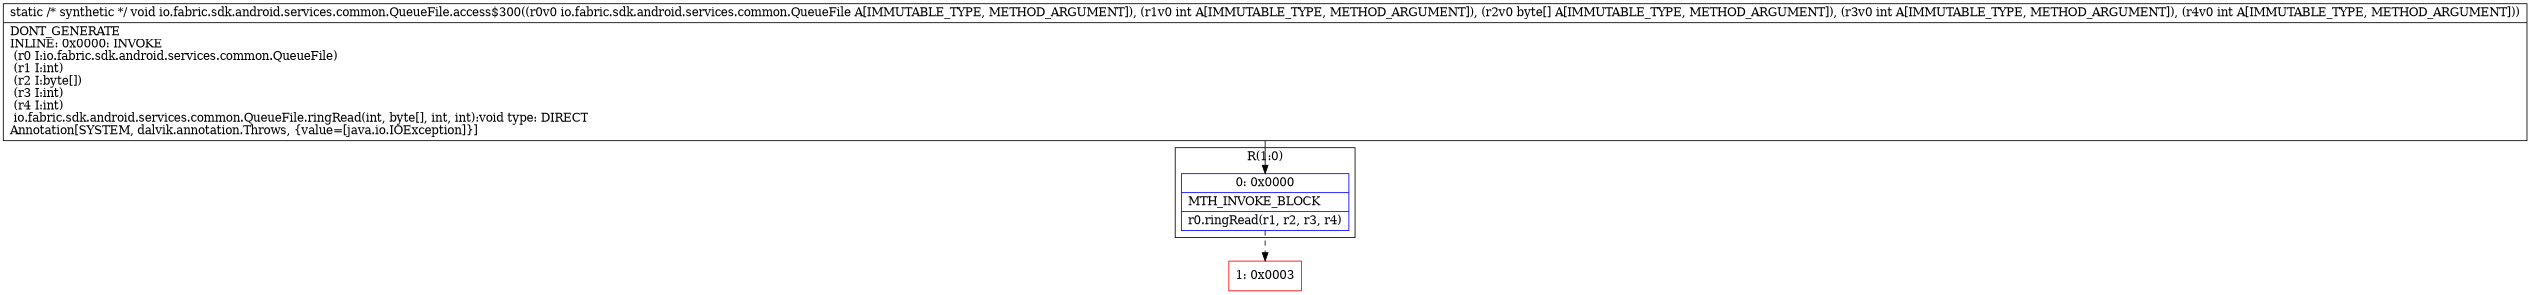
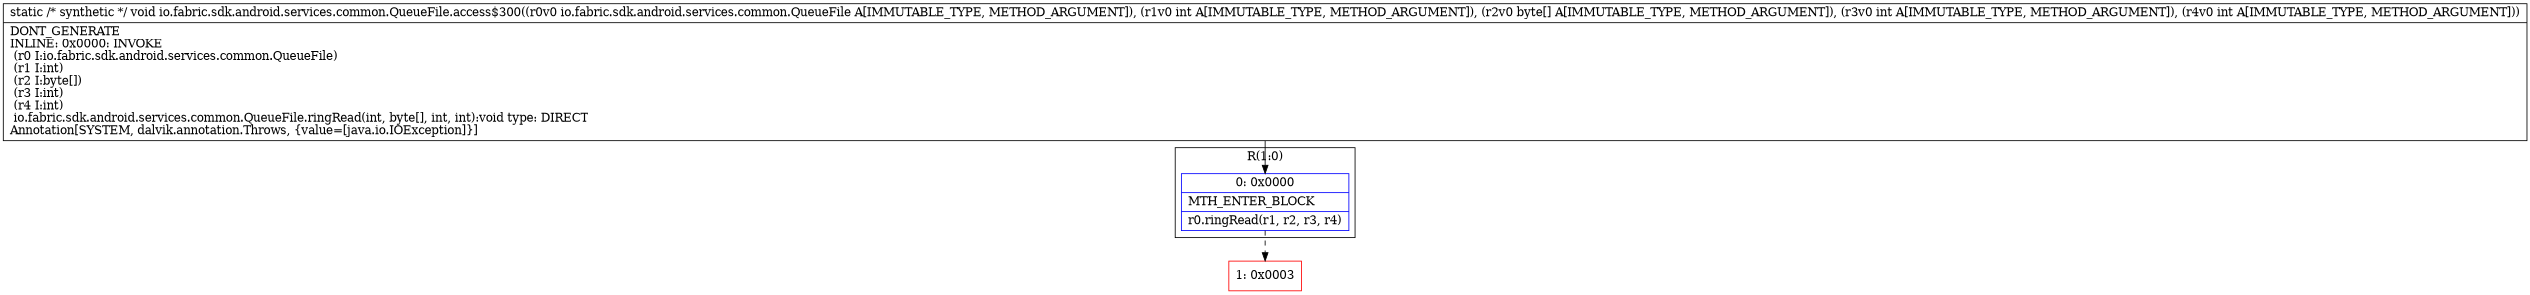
(1254, 202) -> (1252, 202)
